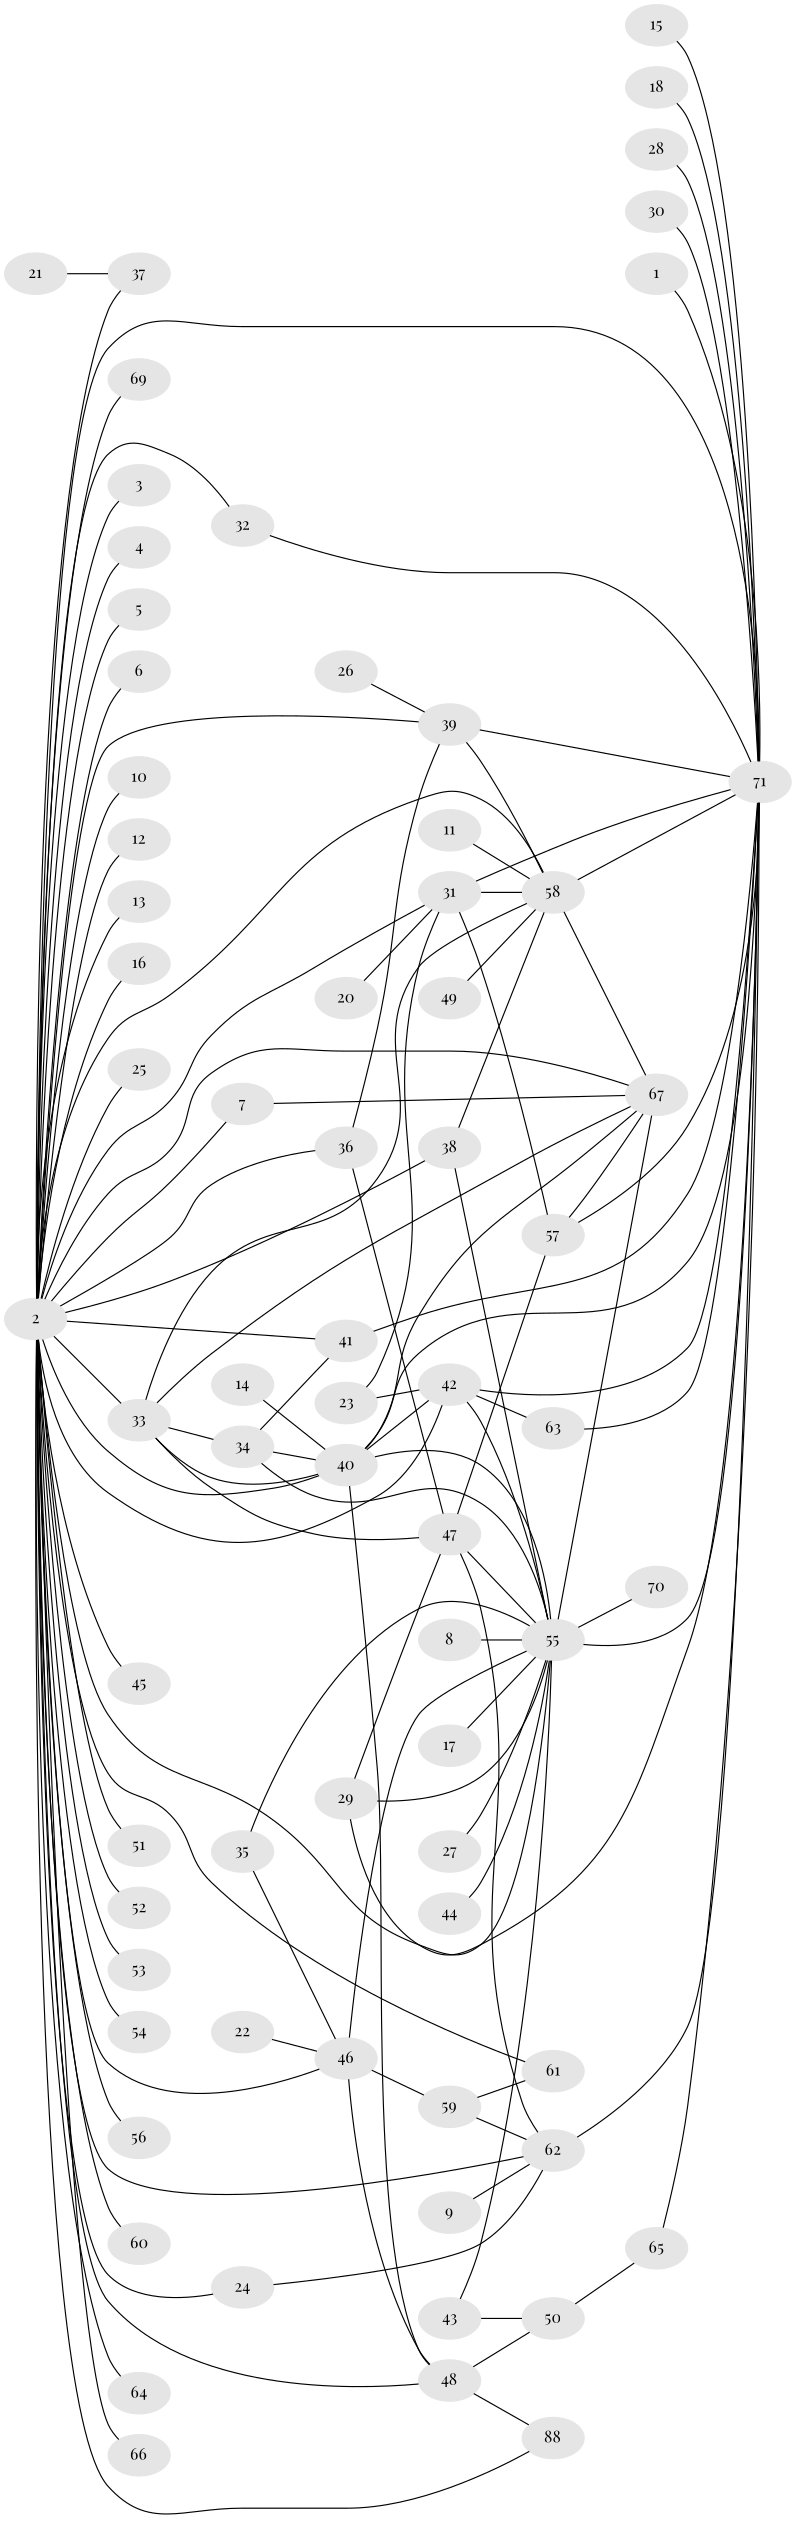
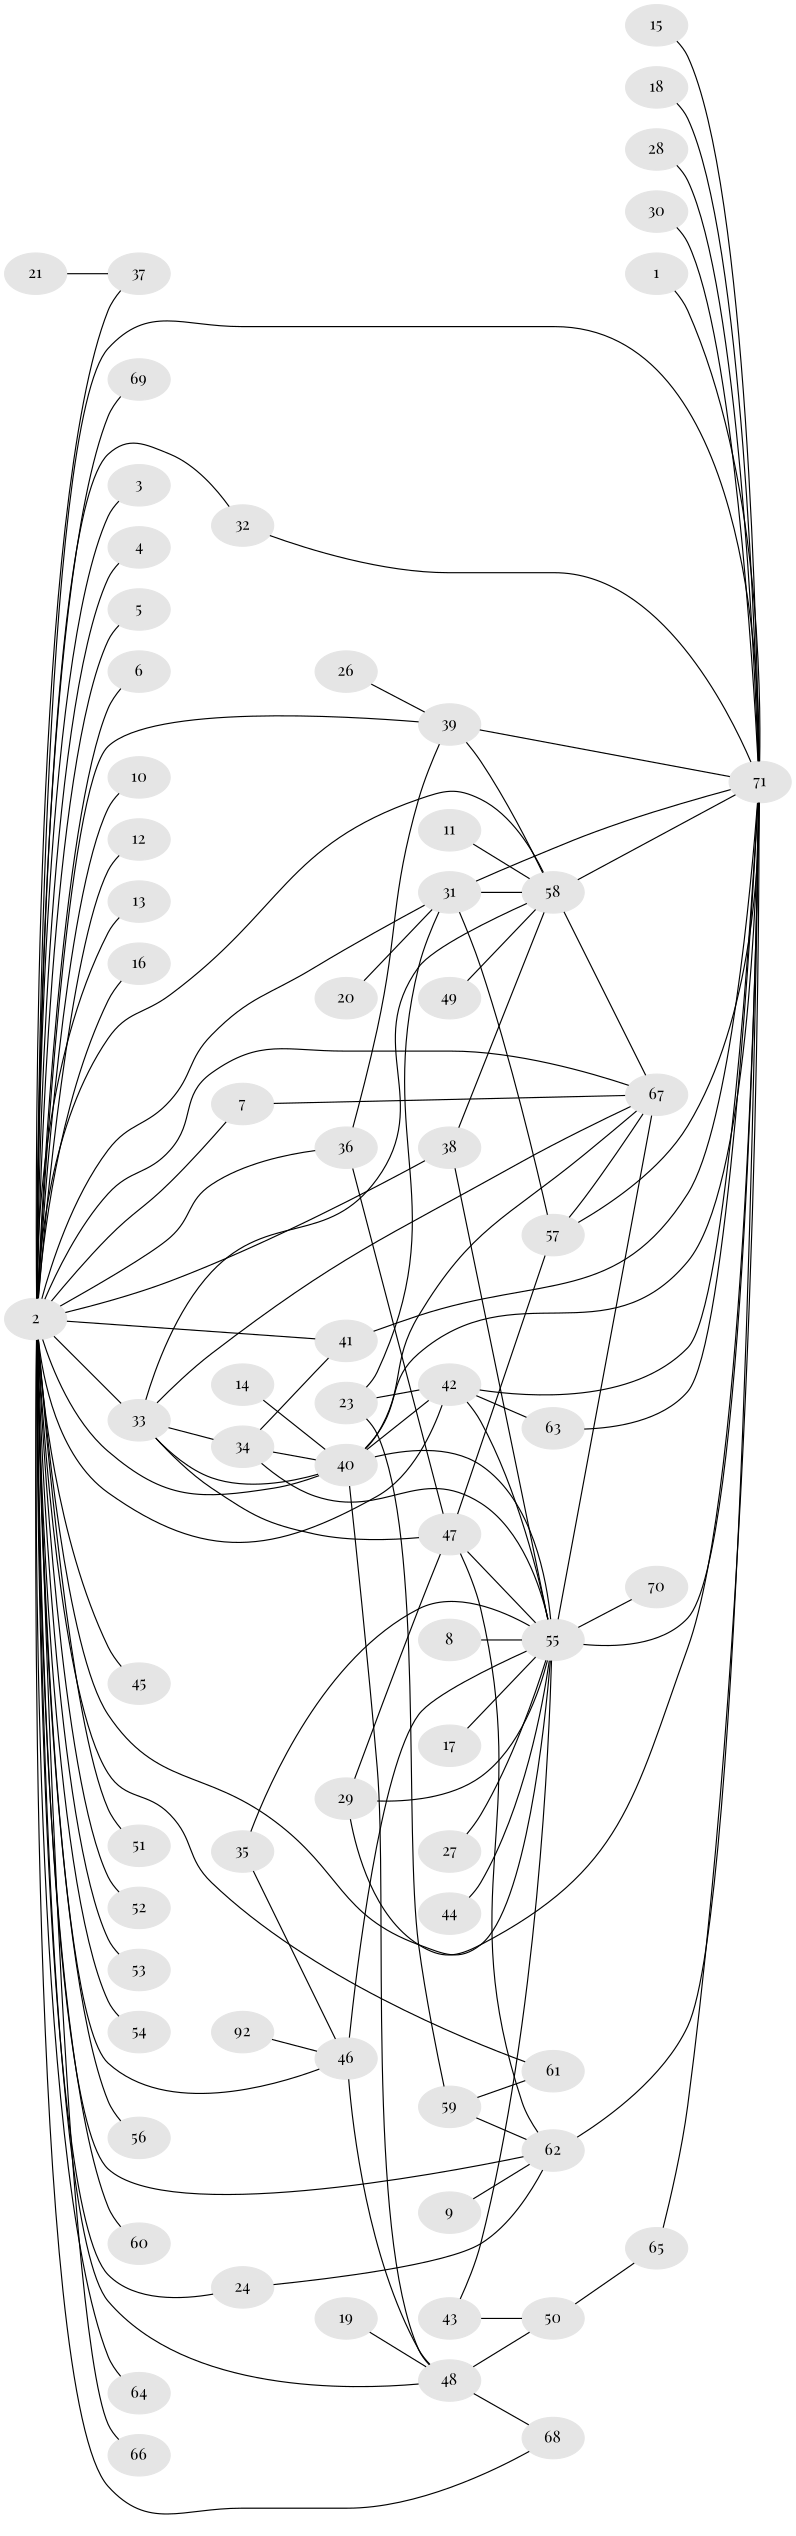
(139, 1070) -> none
(243, 2032) -> (243, 2032)
(398, 2083) -> (411, 1751)
none -> (346, 2318)
(553, 2438) -> (553, 2438)
